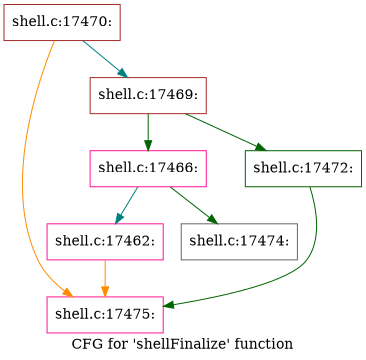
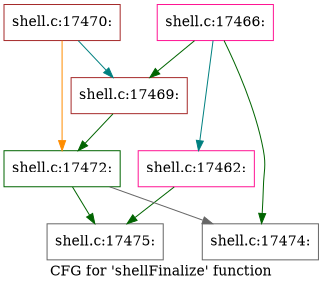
(148, 127) -> (176, 56)
(23, 170) -> (62, 90)
none -> (161, 205)
(105, 273) -> (161, 198)
(105, 315) -> (105, 242)
